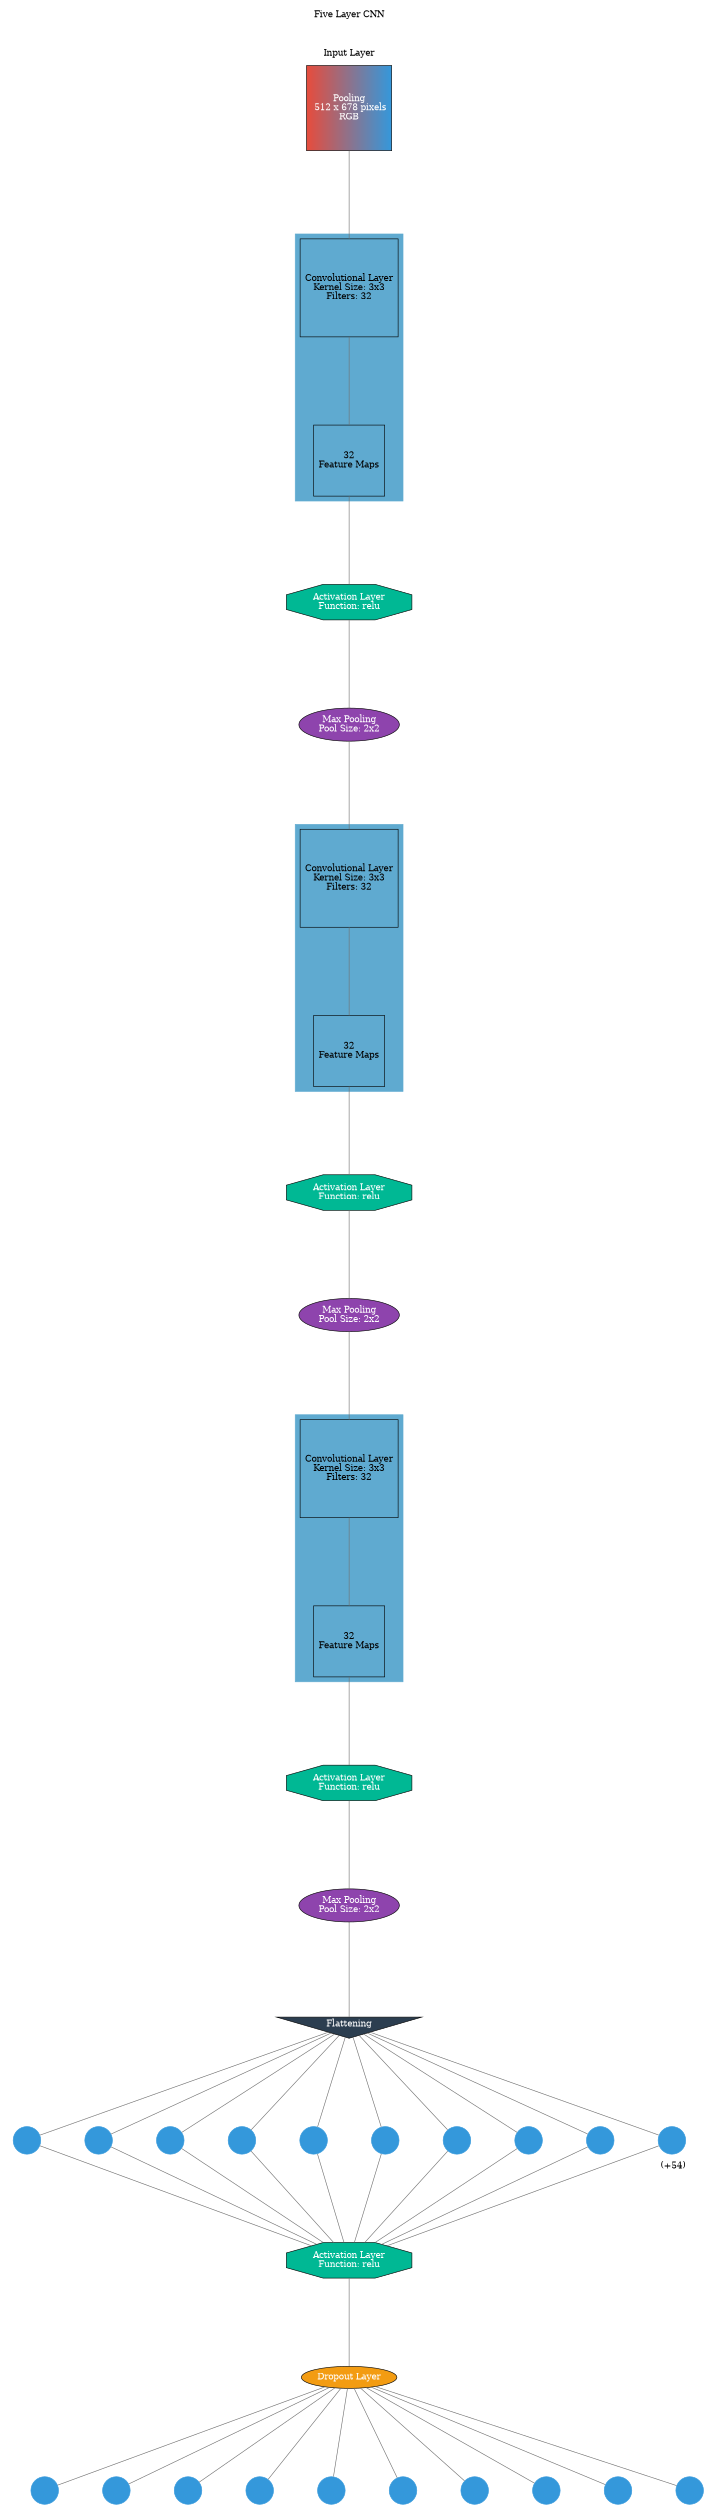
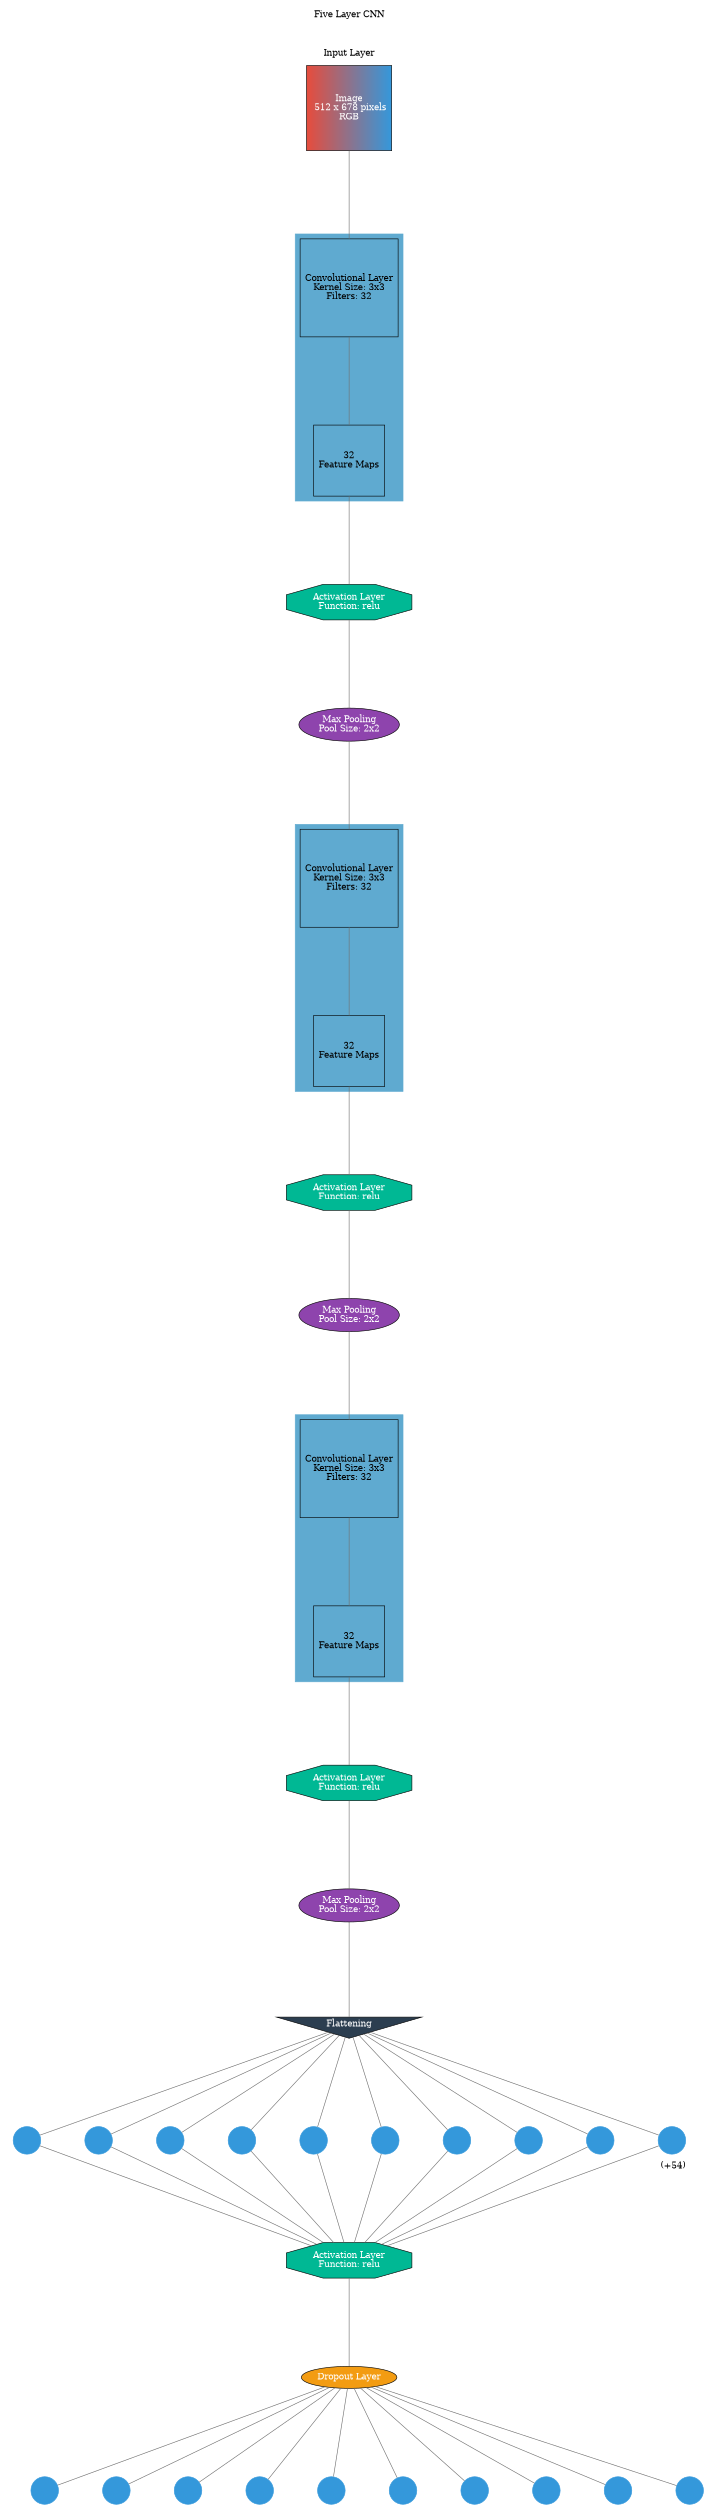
(349, 108) -> (349, 108)
